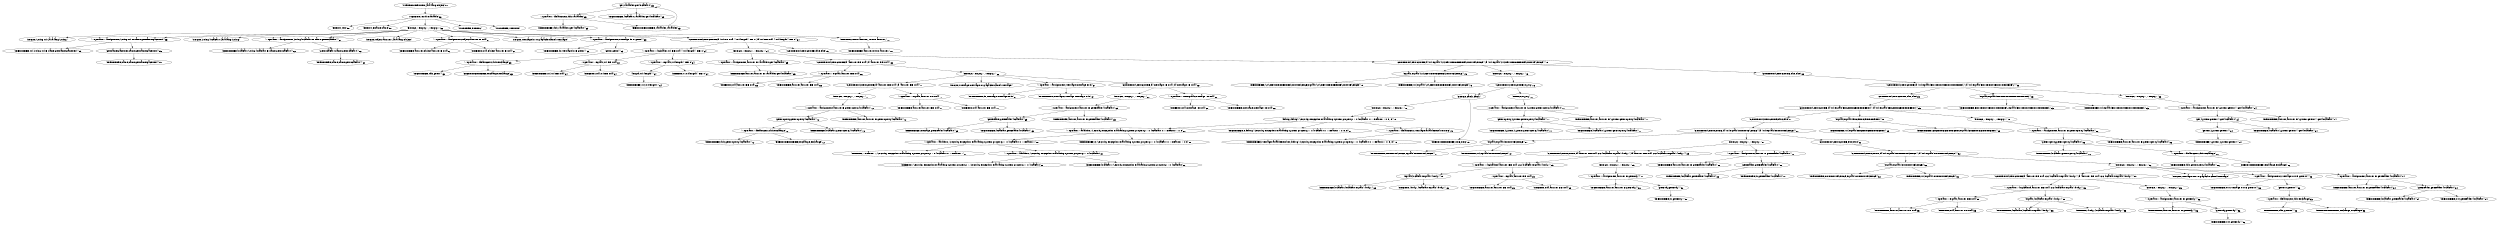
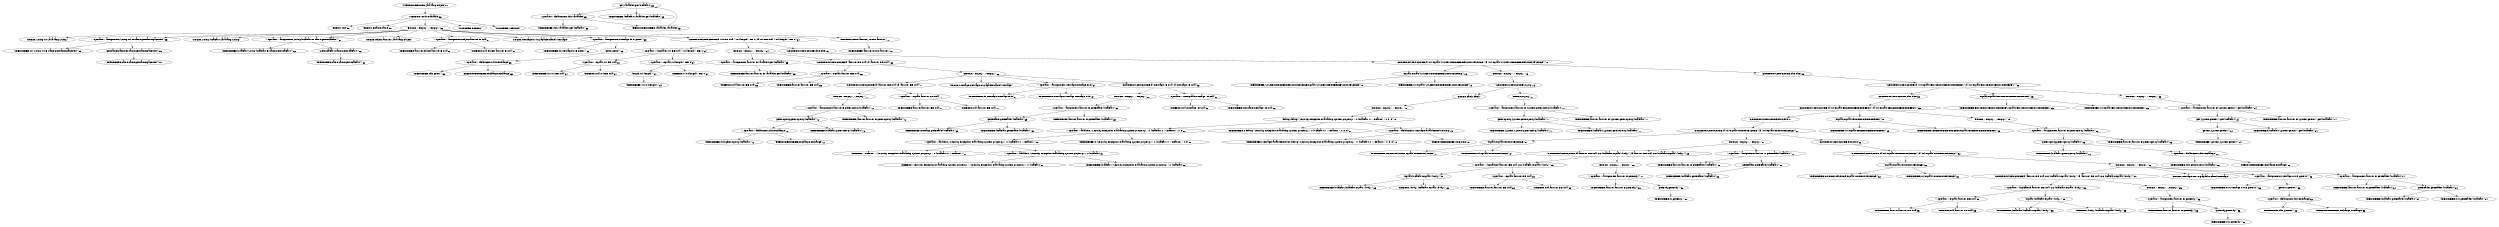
(1470, 121) -> (1434, 136)
(1763, 176) -> none
